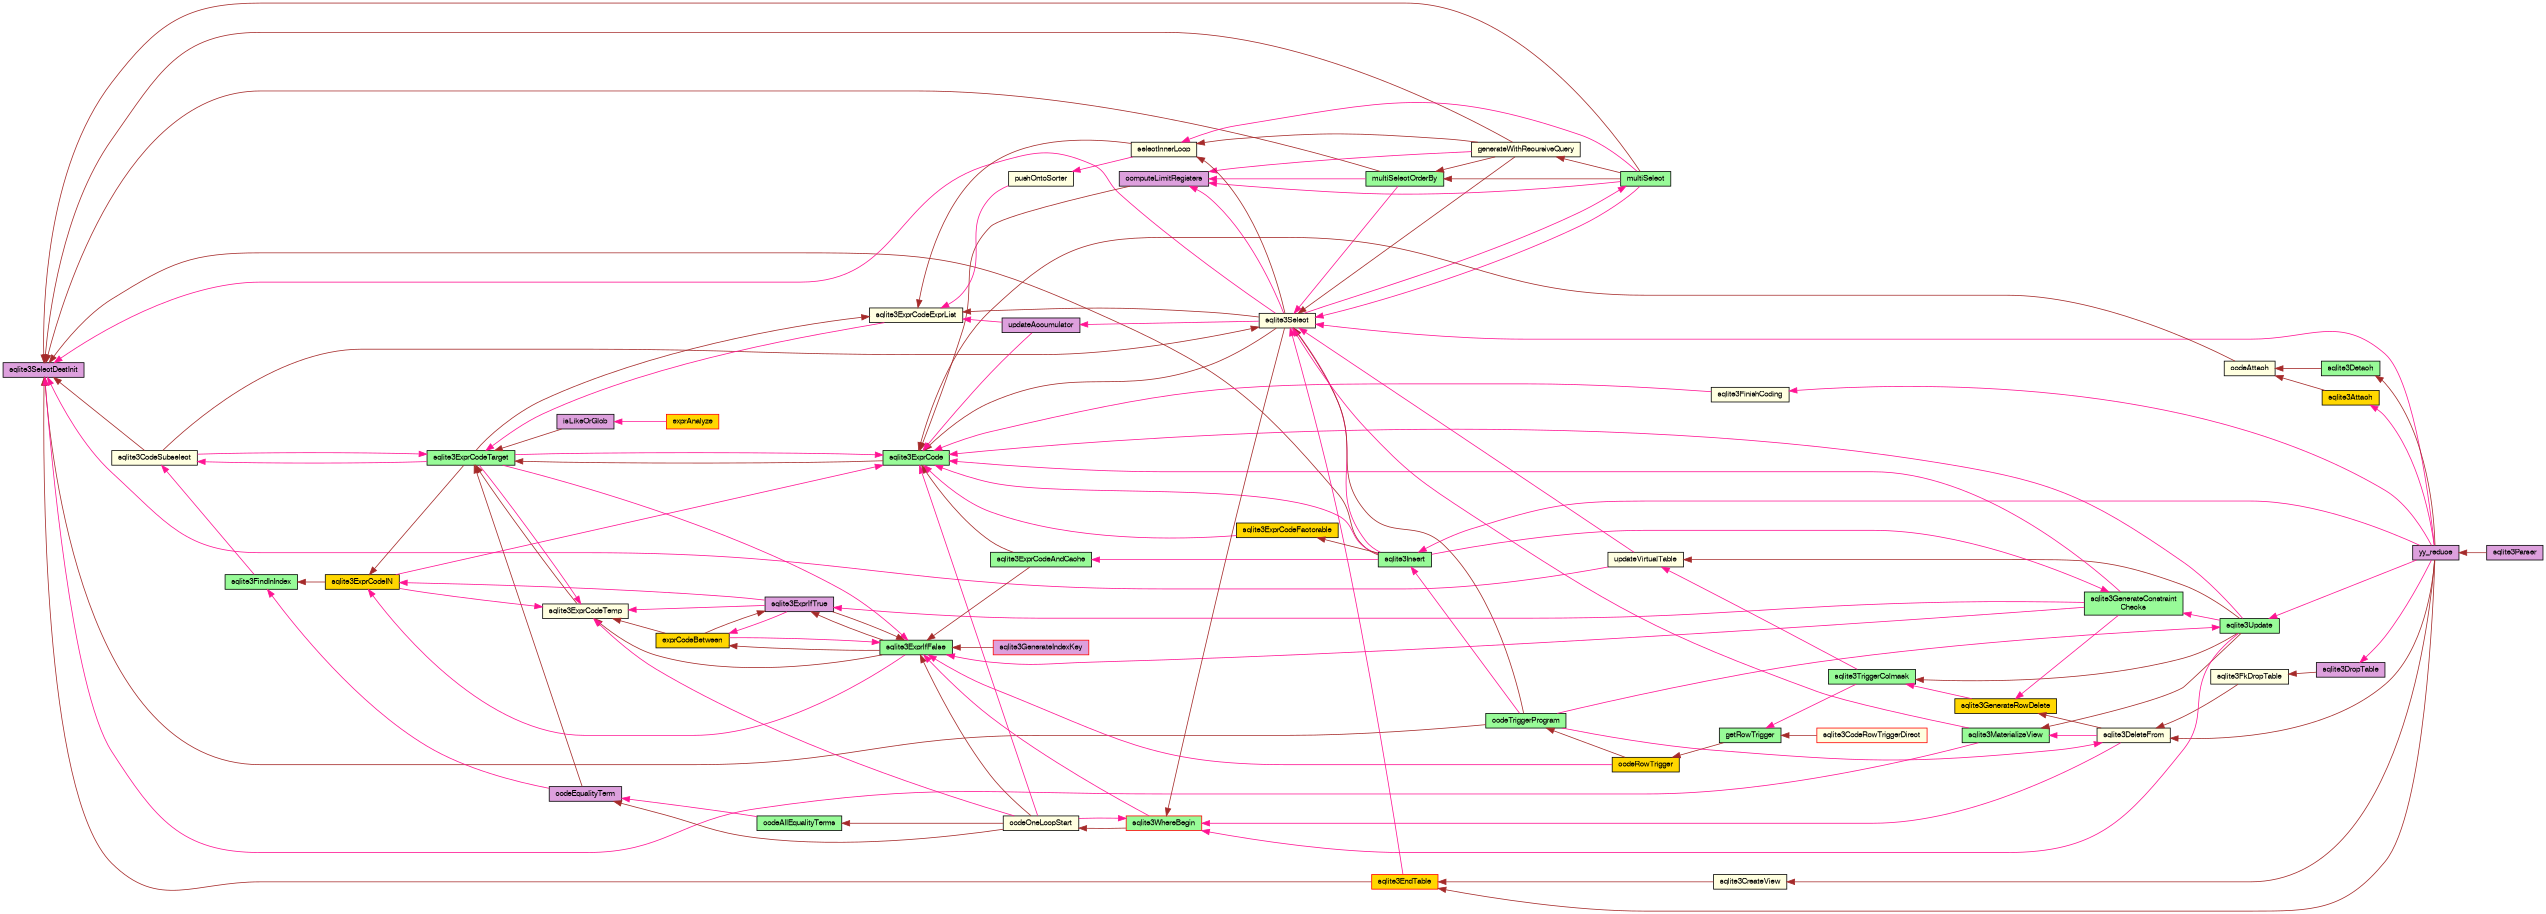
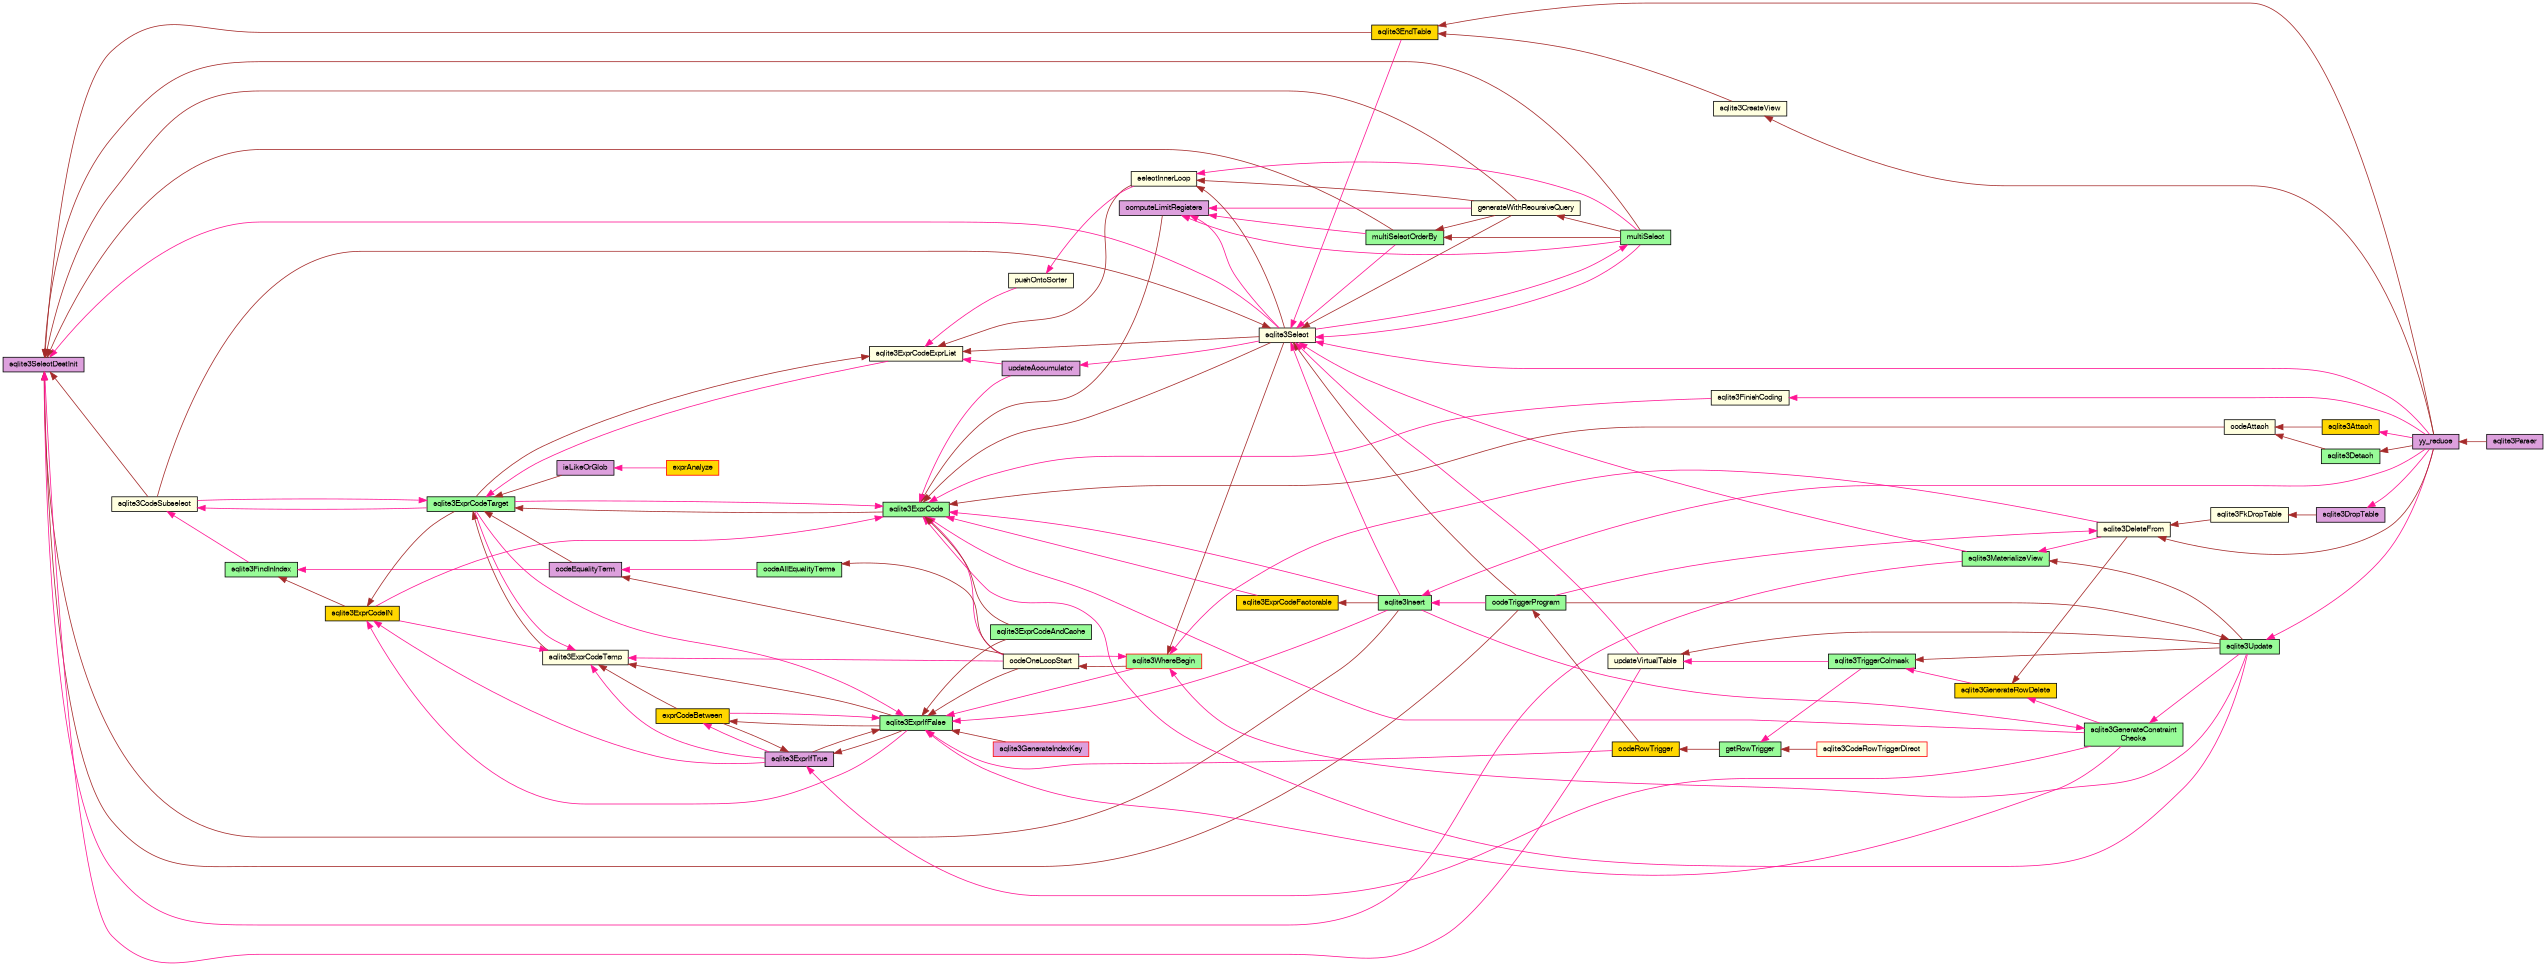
(1239, 560) -> (1168, 688)
(1882, 654) -> (1896, 603)
(1405, 882) -> (1405, 32)
